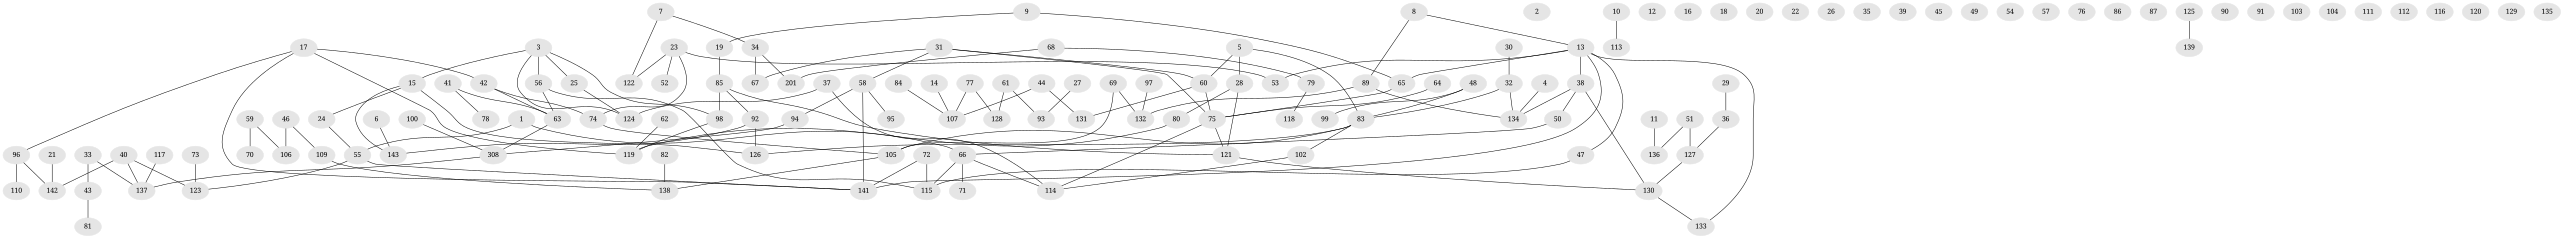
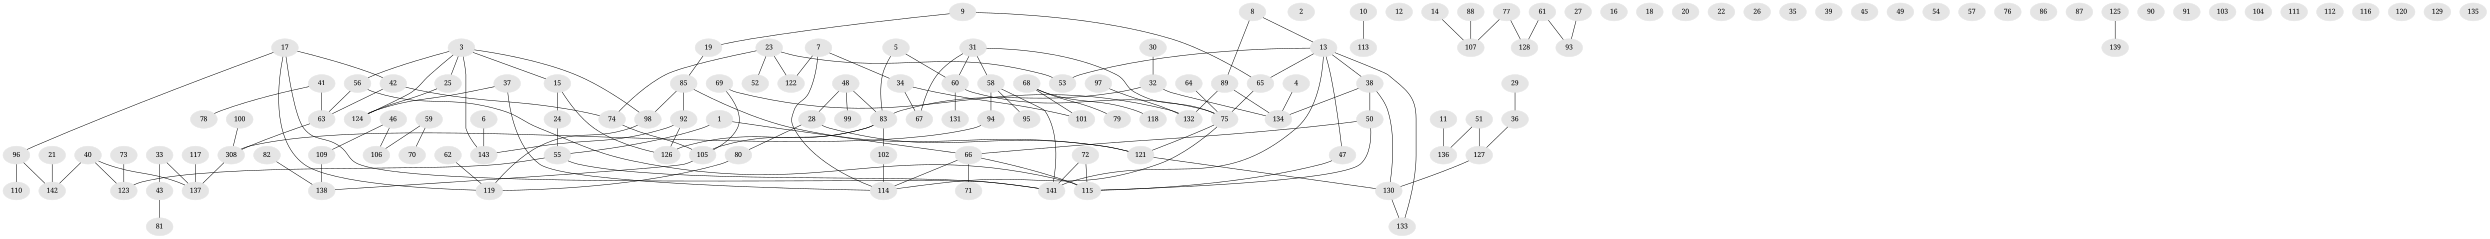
(1240, 66) -> (829, 101)
(791, 84) -> (1081, 119)
(898, 84) -> (1471, 12)
(1042, 84) -> none
(1300, 101) -> (1109, 104)
(358, 112) -> (466, 108)
none -> (808, 147)
none -> (1251, 182)
